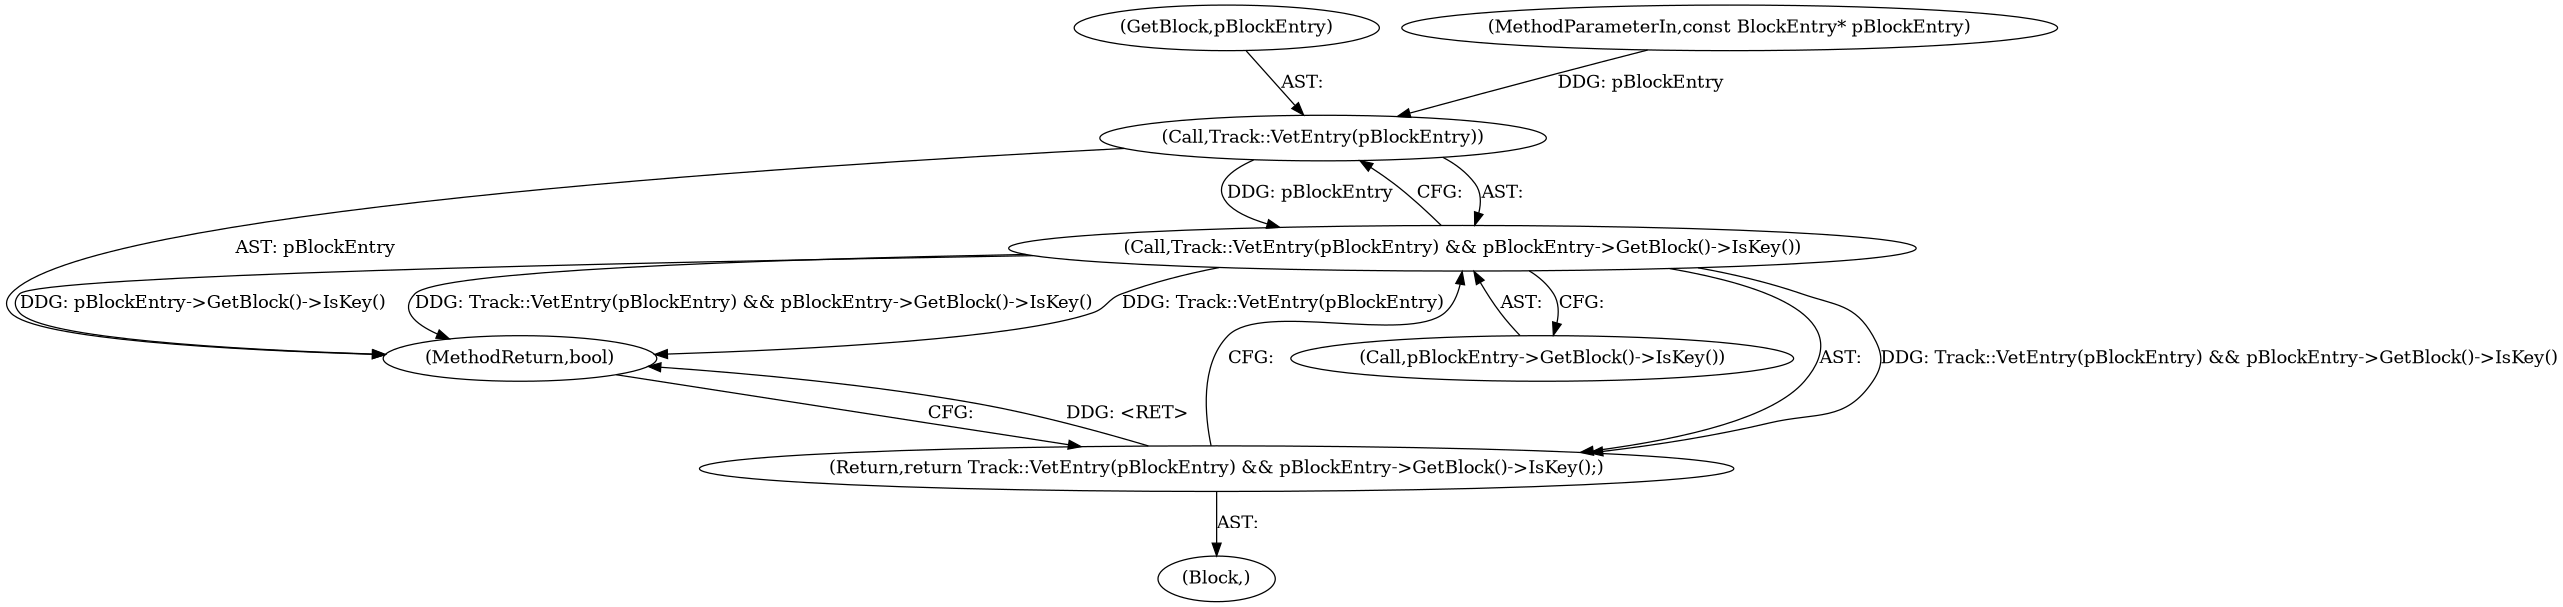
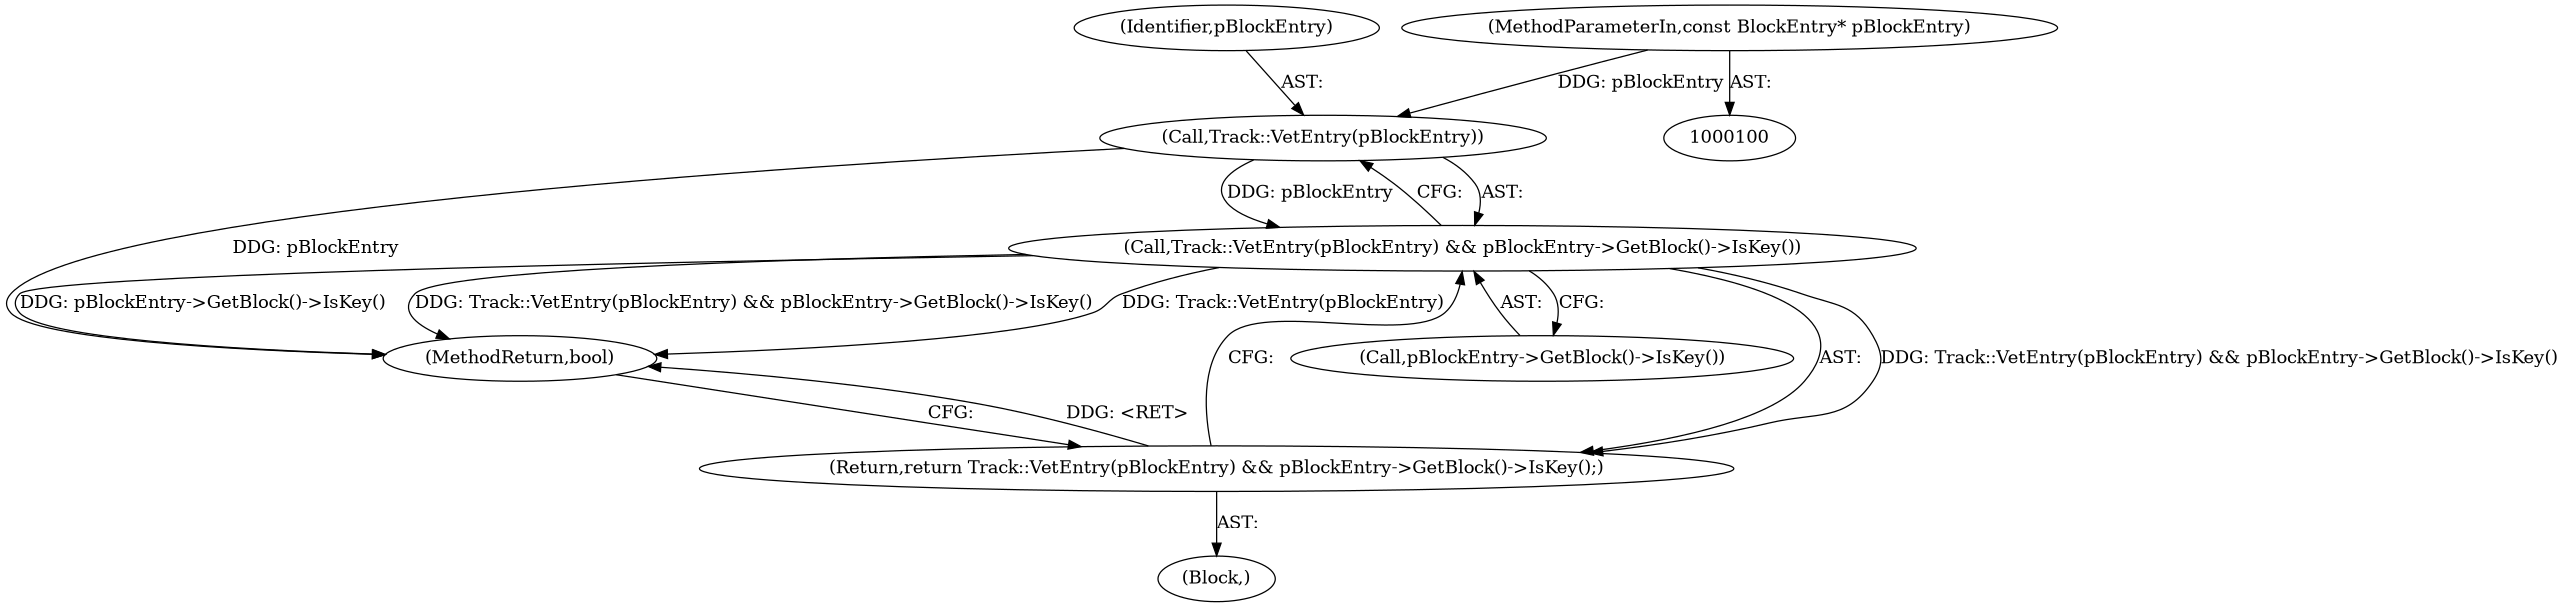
(1227, 28) -> (1227, 28)
none -> (1730, 138)
(316, 248) -> (316, 248)
